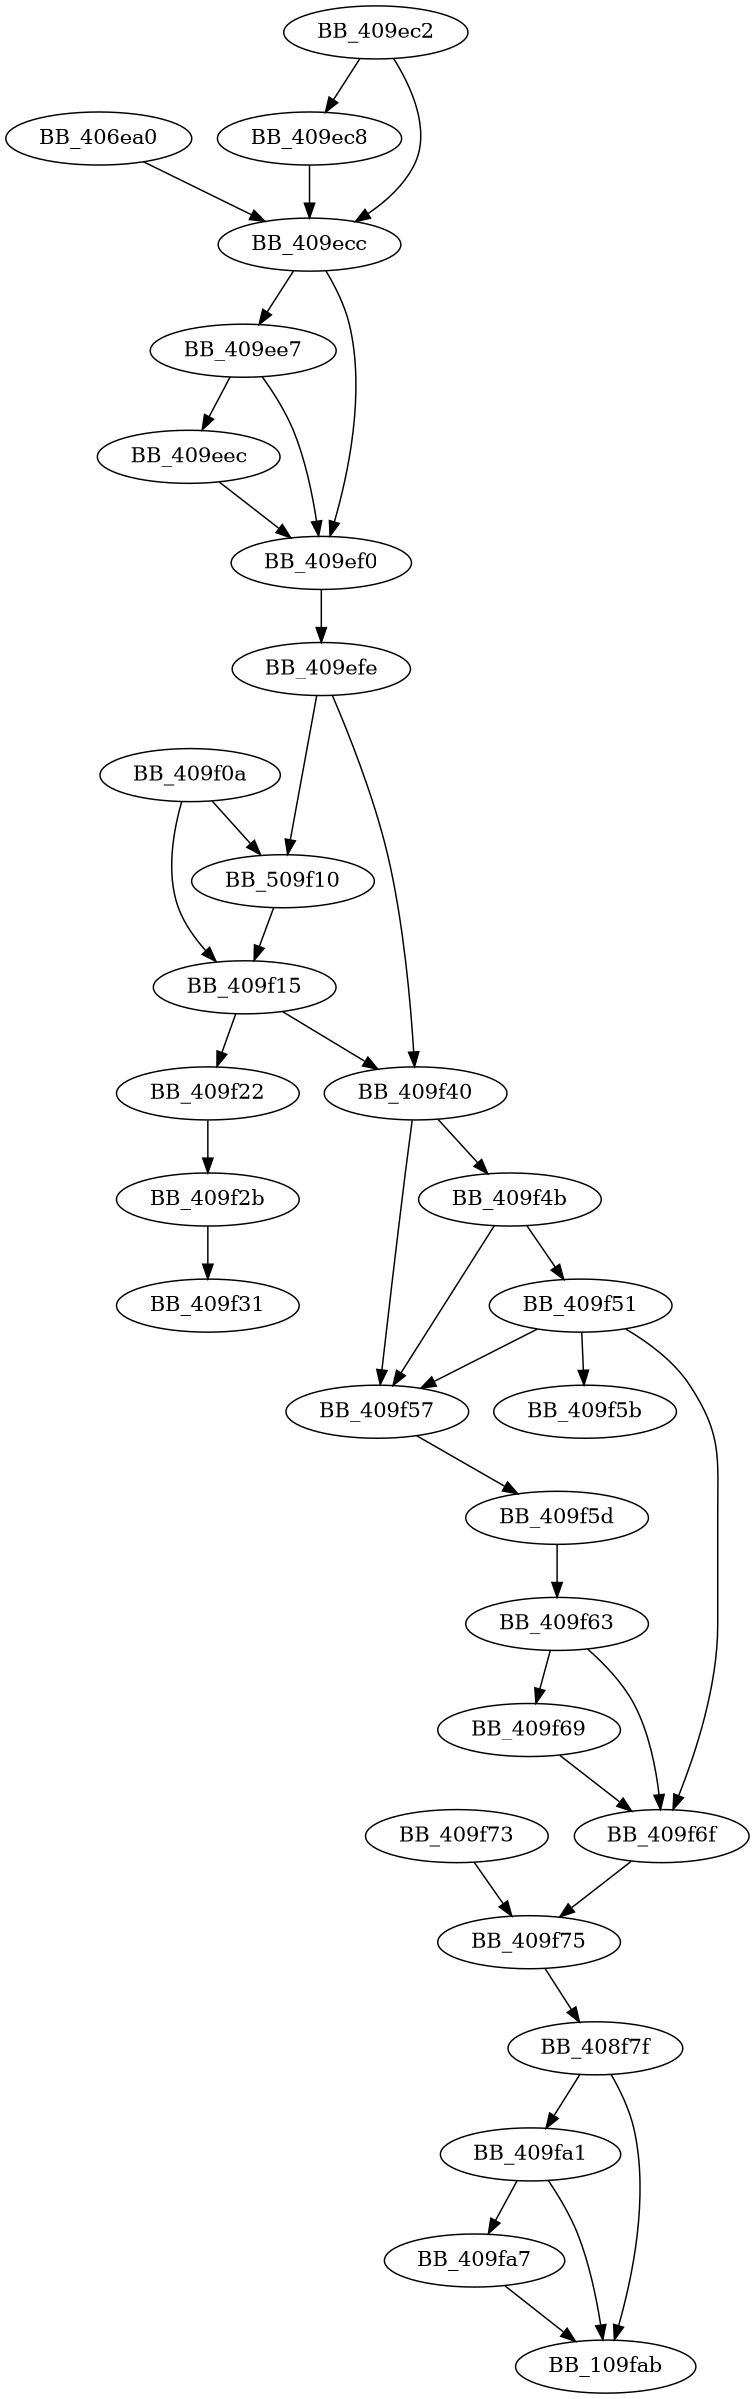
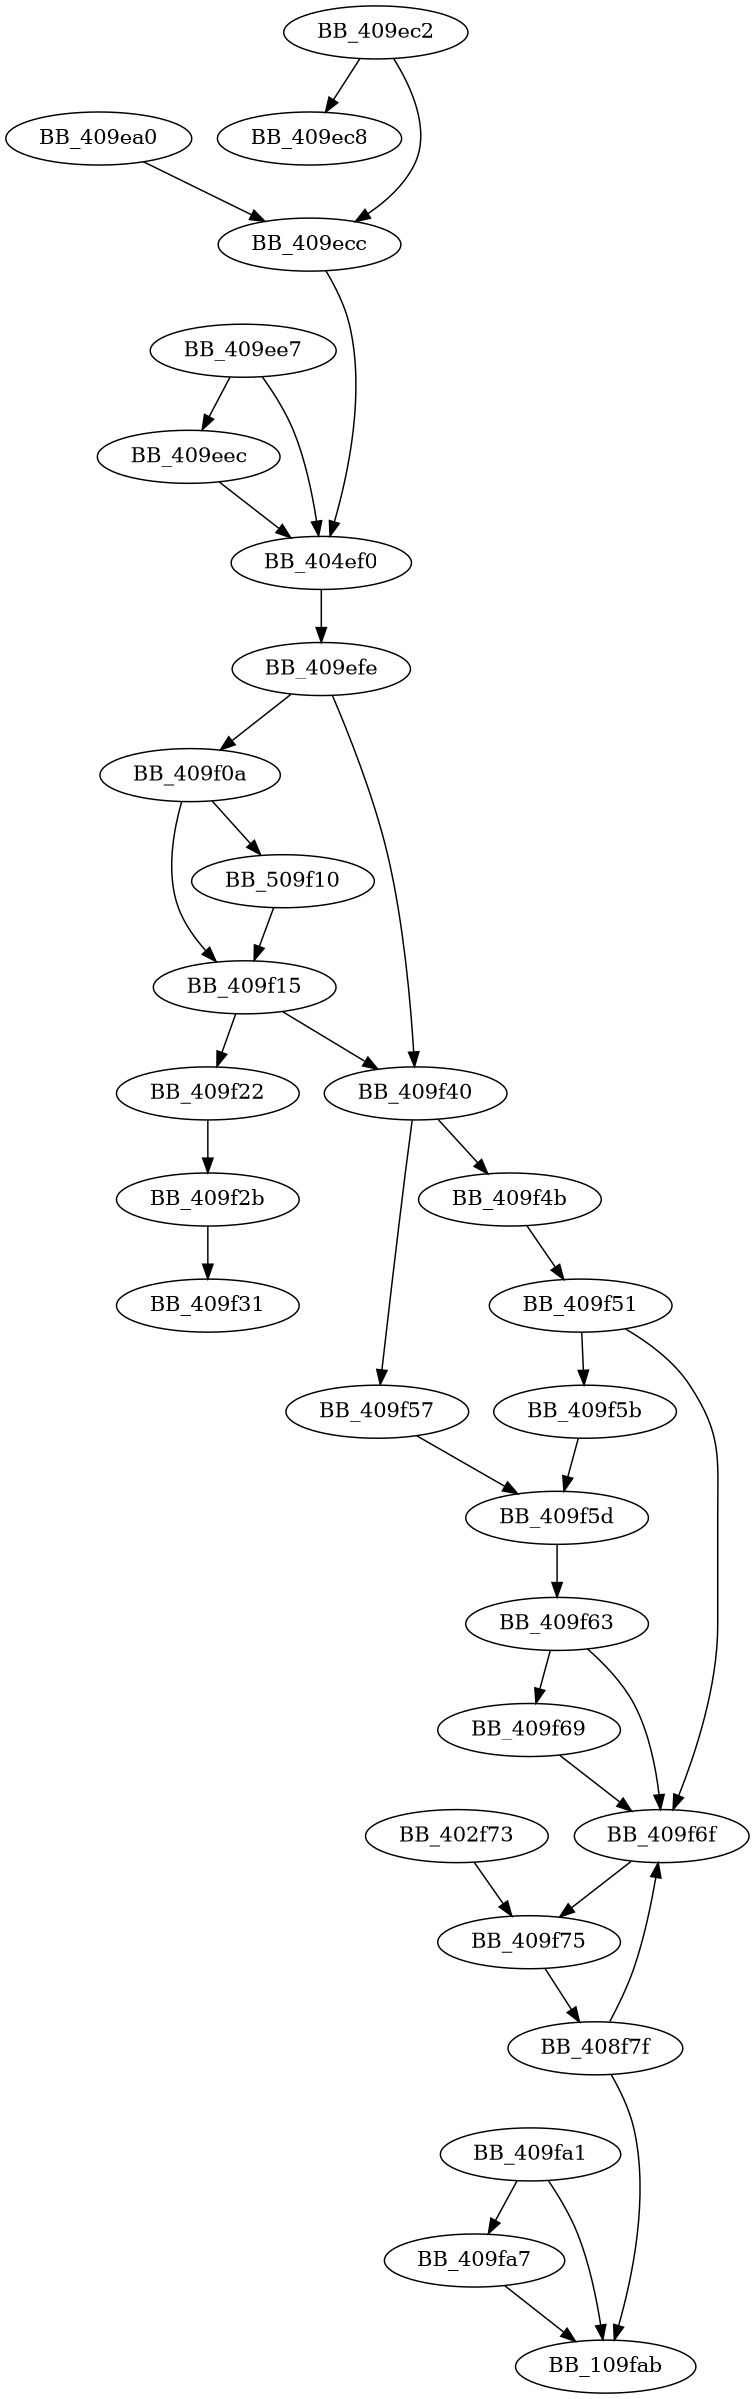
(99, 139) -> (99, 139)
(310, 184) -> none
(280, 291) -> none
(321, 563) -> (321, 563)
(304, 768) -> (262, 717)
(448, 1299) -> none
(486, 1355) -> none
none -> (573, 1458)
(457, 1836) -> (457, 1836)
(567, 2095) -> (639, 1952)
